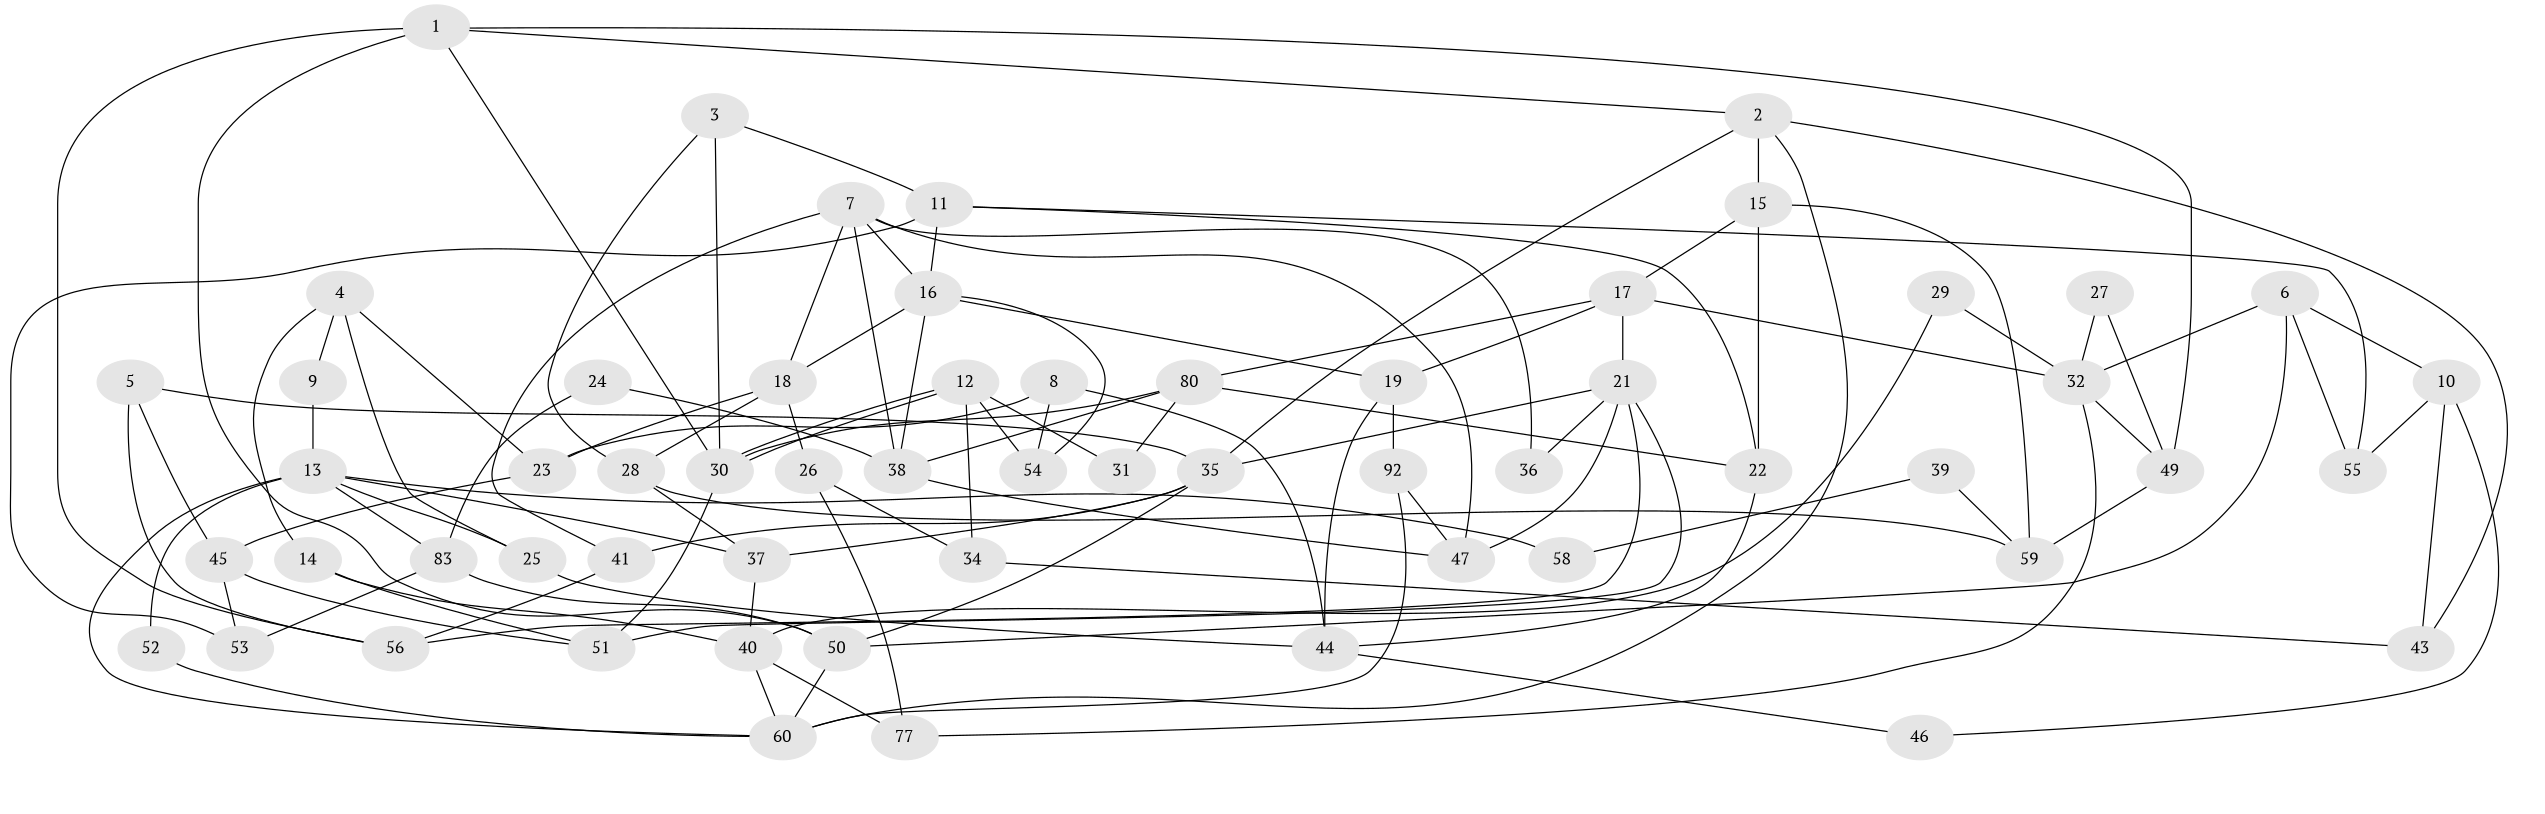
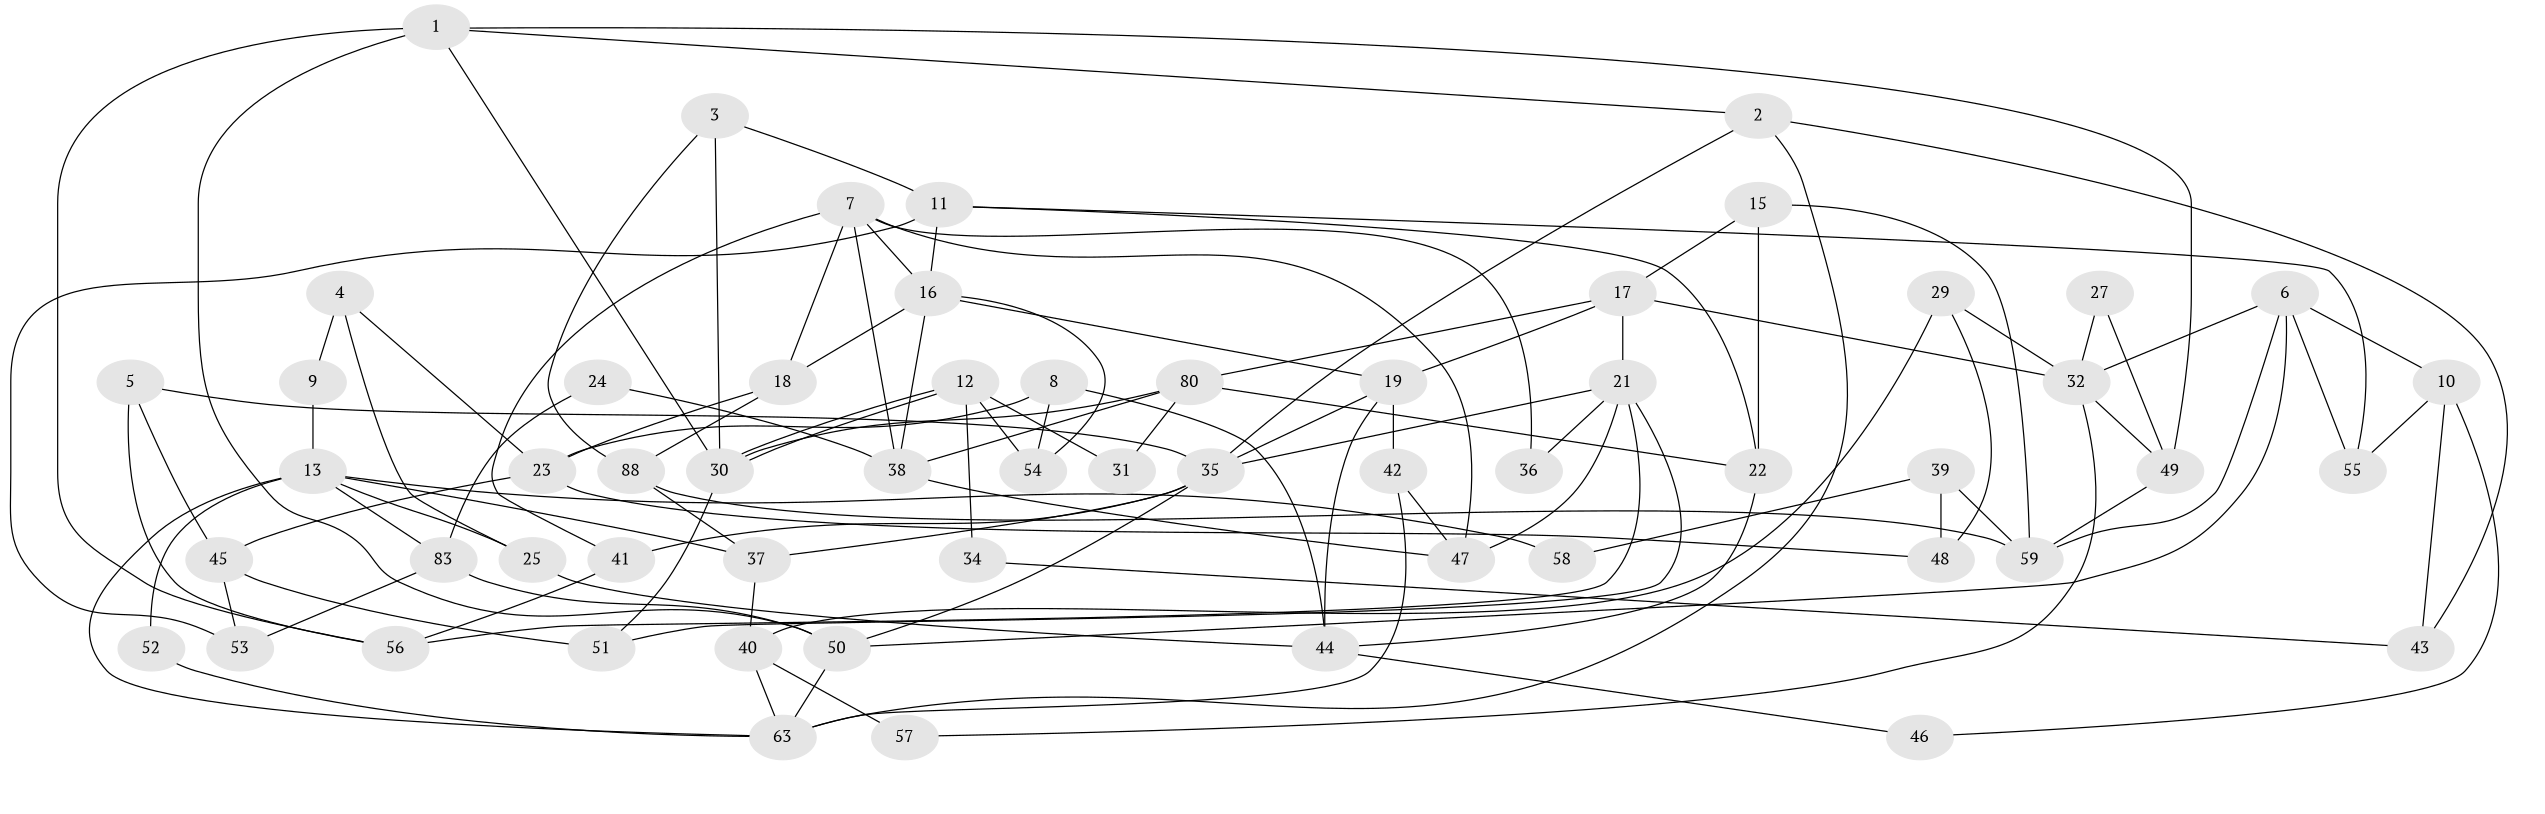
(1758, 160) -> none
none -> (1302, 427)
(631, 471) -> (631, 471)
(809, 471) -> none
(1393, 471) -> (1393, 471)
none -> (2220, 485)
(308, 560) -> none
none -> (1941, 560)
(783, 738) -> (783, 738)
(905, 738) -> (905, 738)
